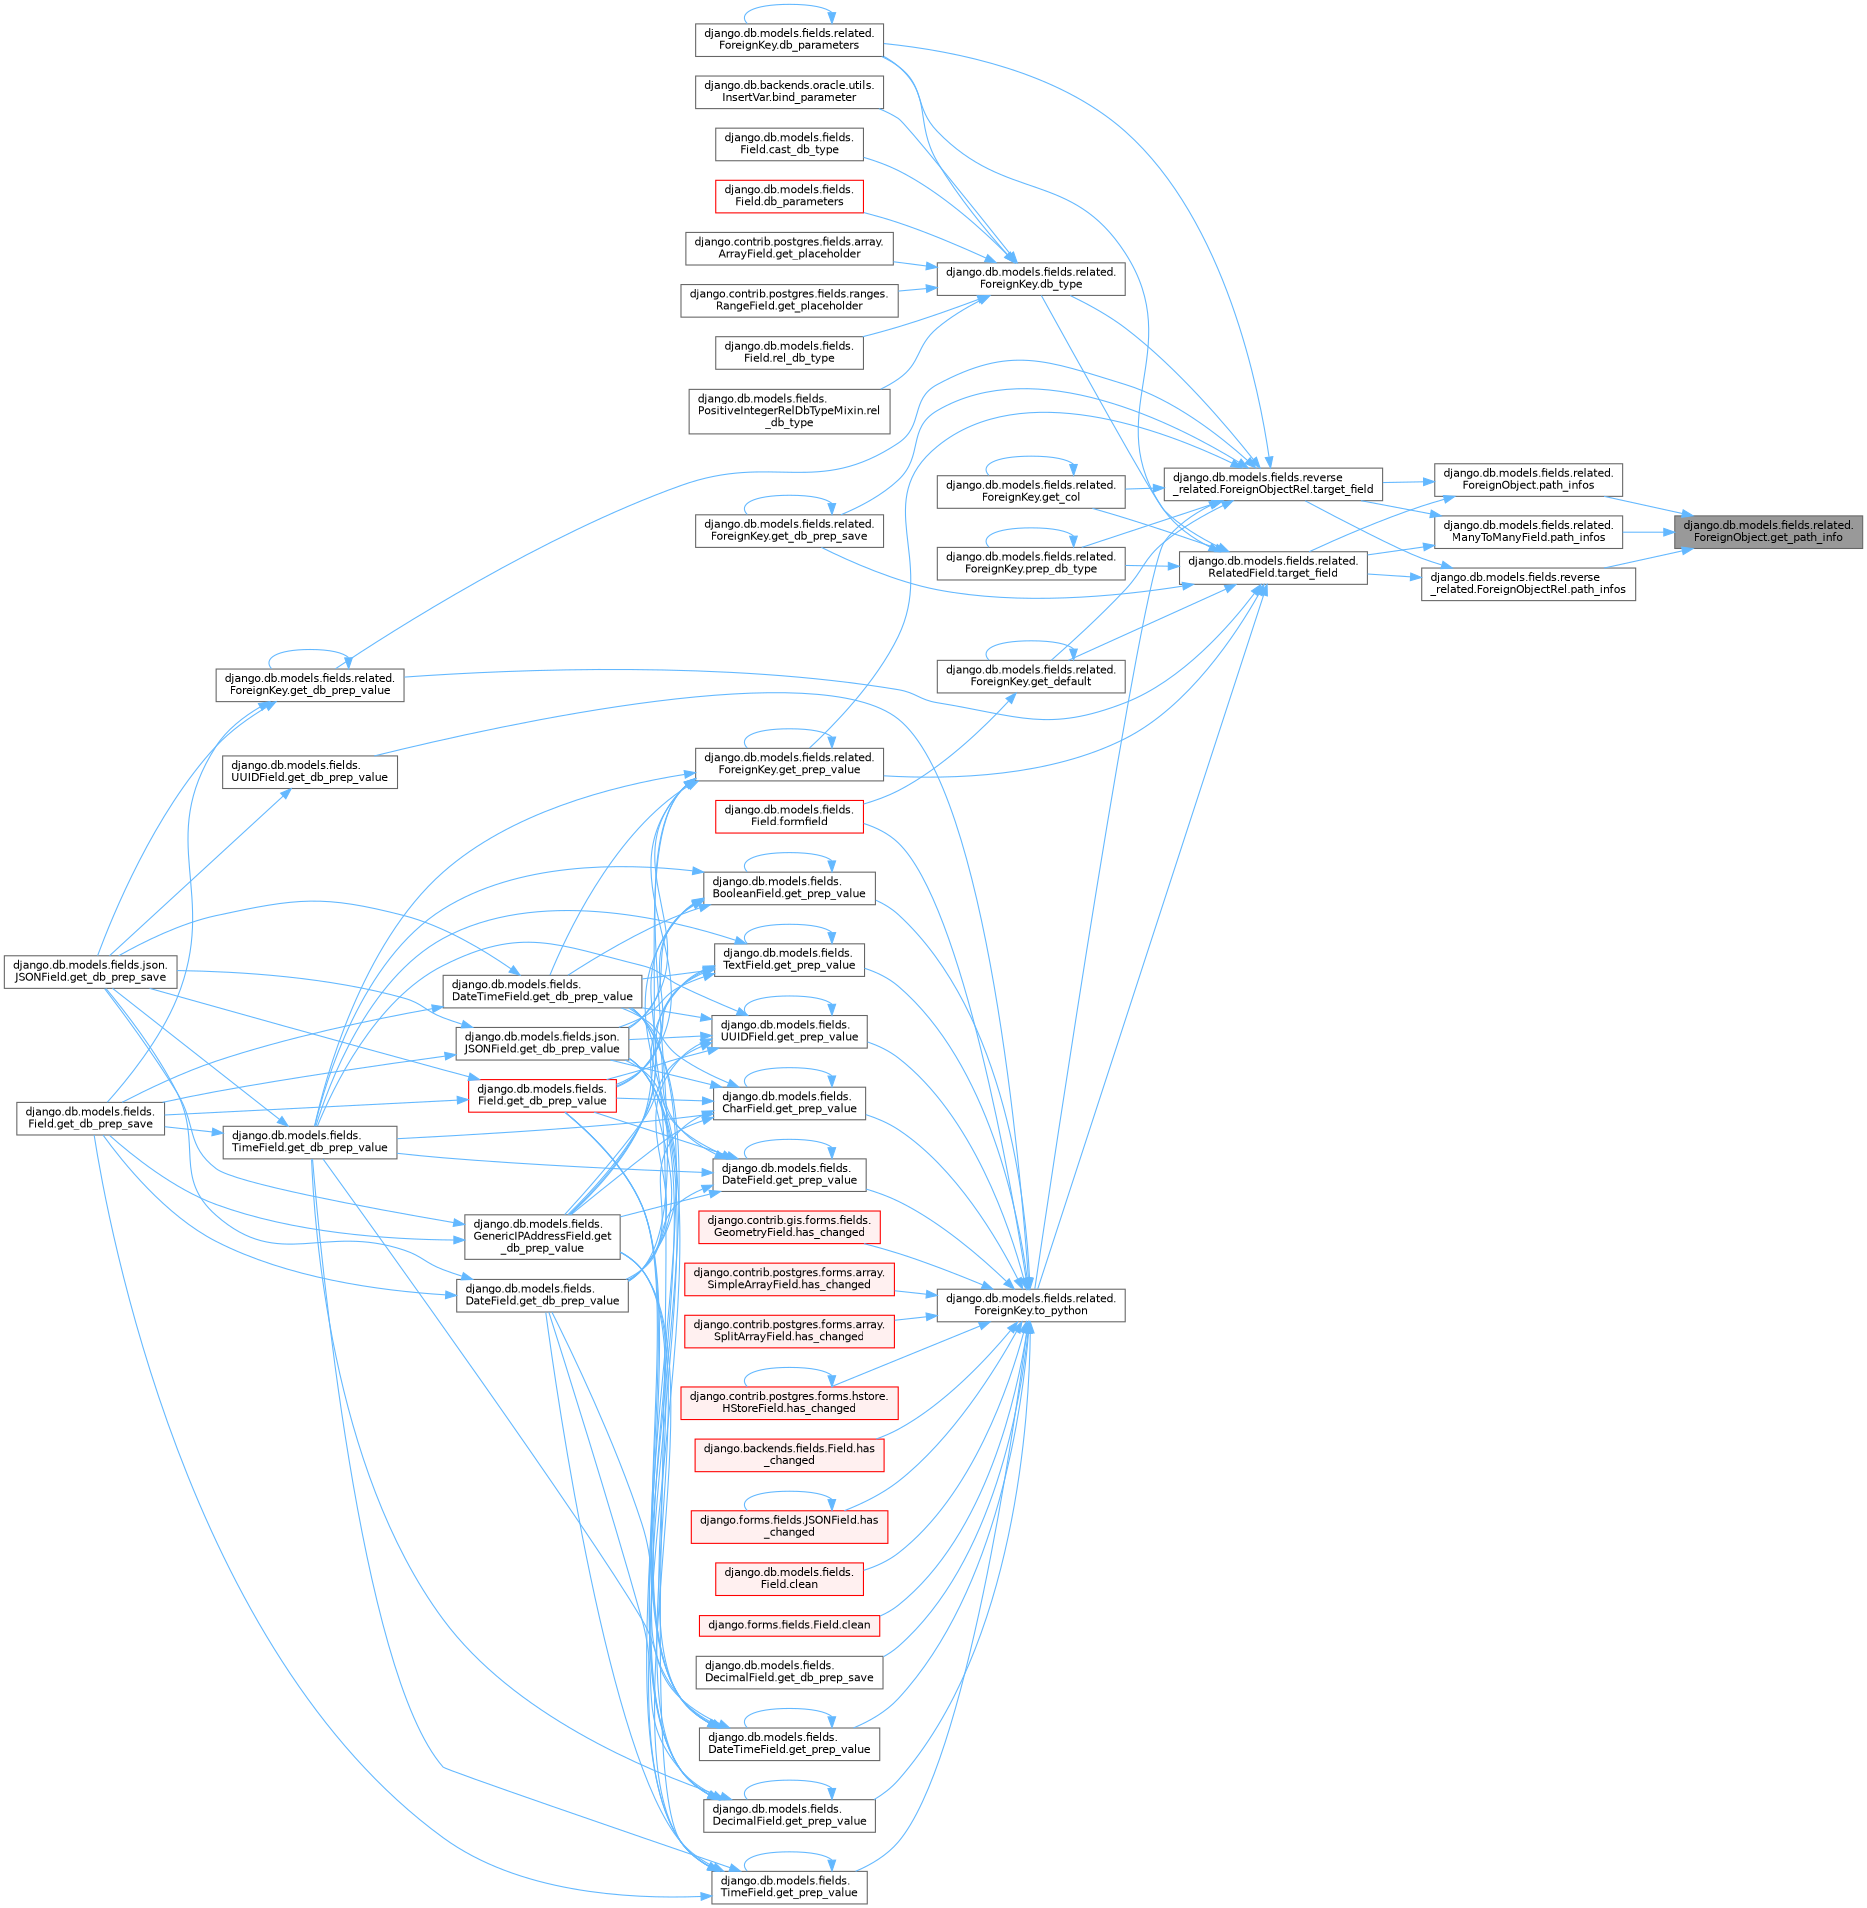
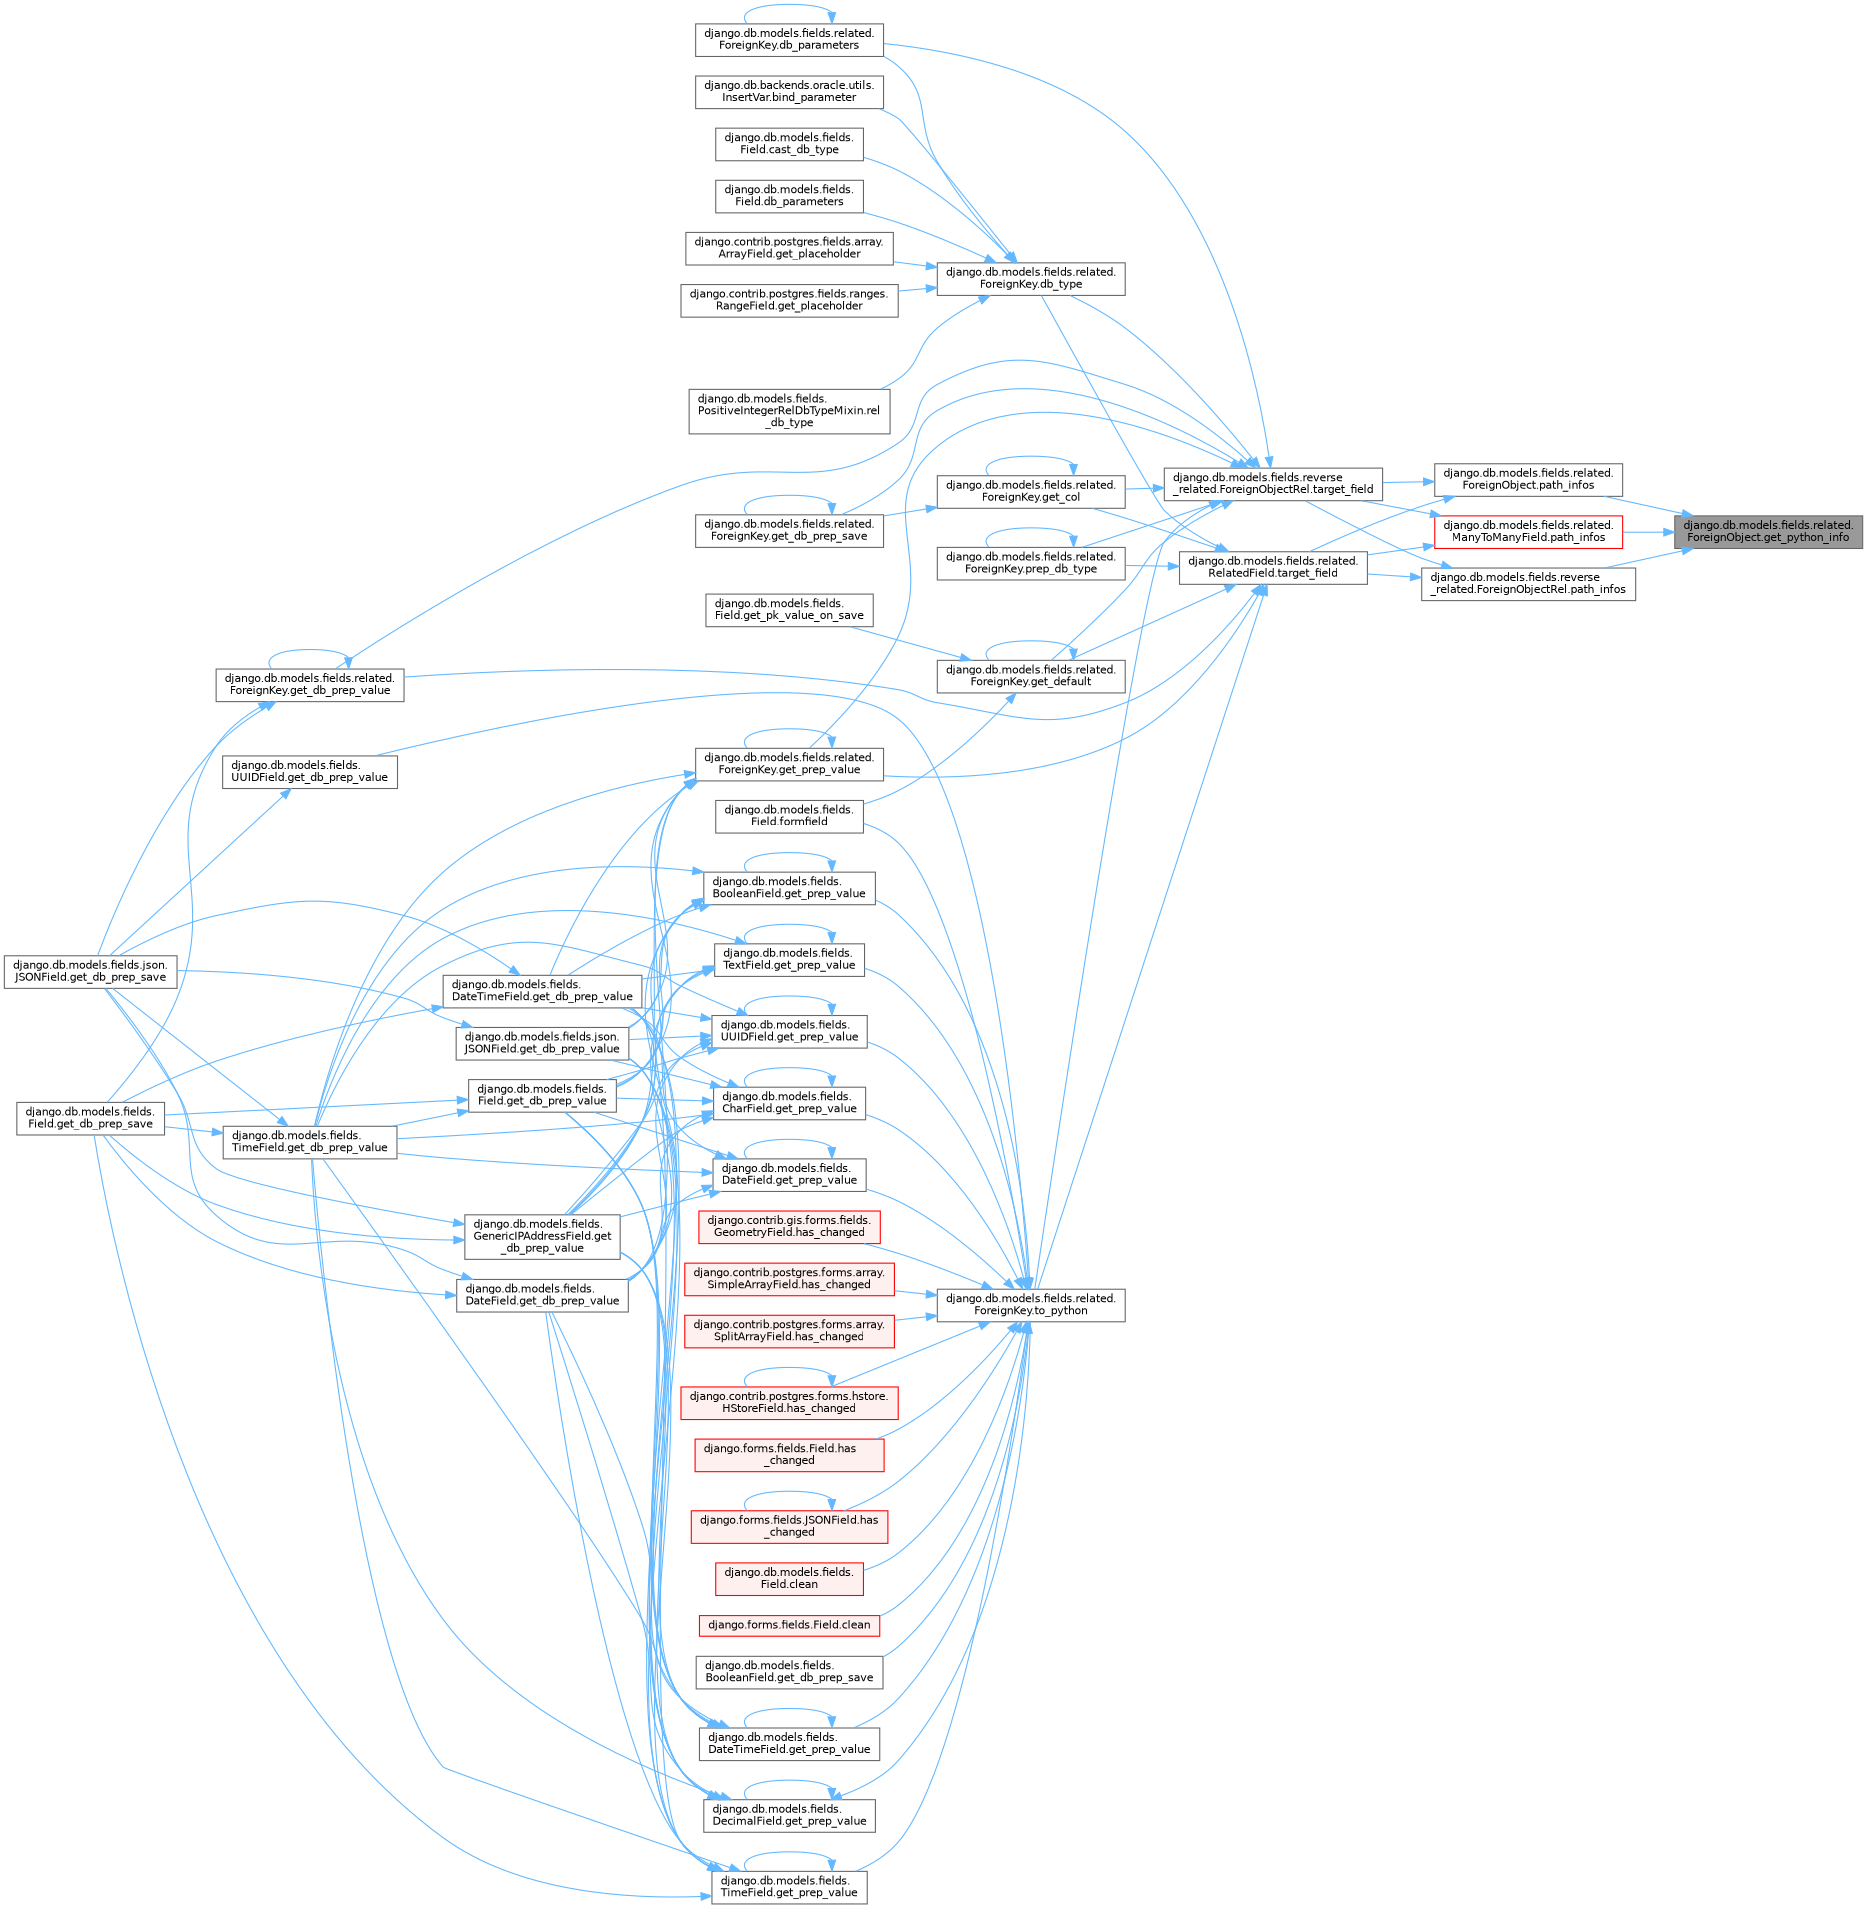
(790, 197) -> (790, 197)
(1126, 254) -> none
(790, 353) -> none
(1529, 532) -> (1529, 532)
(1769, 532) -> (1769, 532)
(998, 597) -> (899, 513)
none -> (790, 610)
(790, 817) -> (790, 817)
(661, 1002) -> none
(293, 1029) -> (425, 1120)
(303, 1077) -> none
(543, 1096) -> (543, 1096)
(668, 1113) -> none
(790, 1455) -> (790, 1455)
(996, 1583) -> (994, 1573)
(790, 1673) -> (790, 1673)
